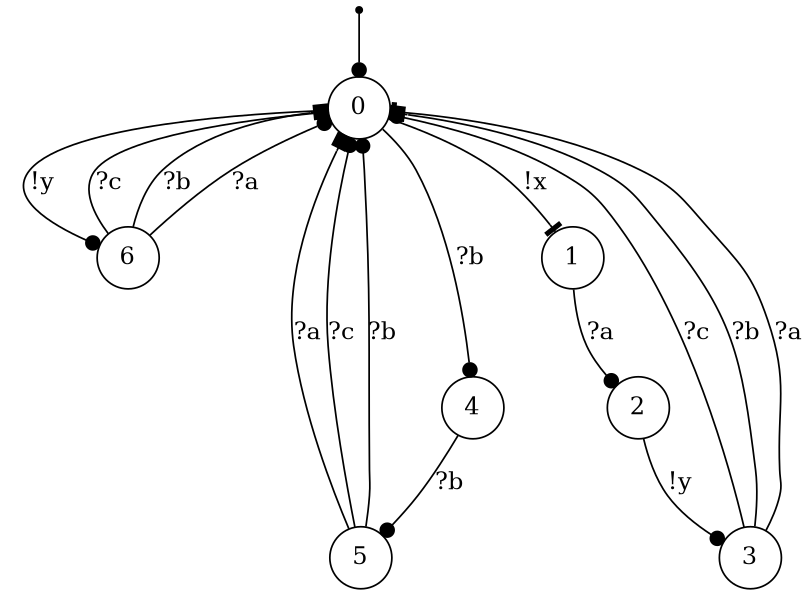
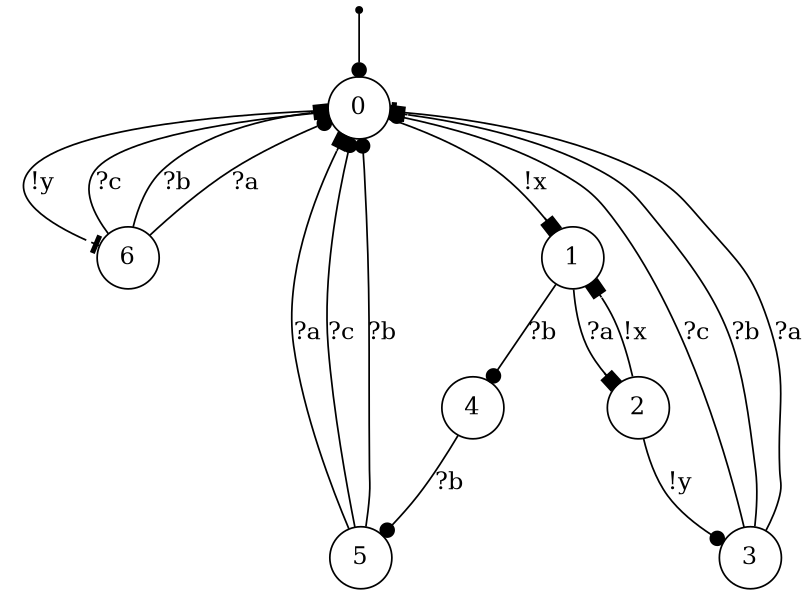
(123, 132) -> (123, 132)
(478, 159) -> (478, 159)
(444, 238) -> (527, 327)
(583, 335) -> (583, 335)
none -> (621, 336)
